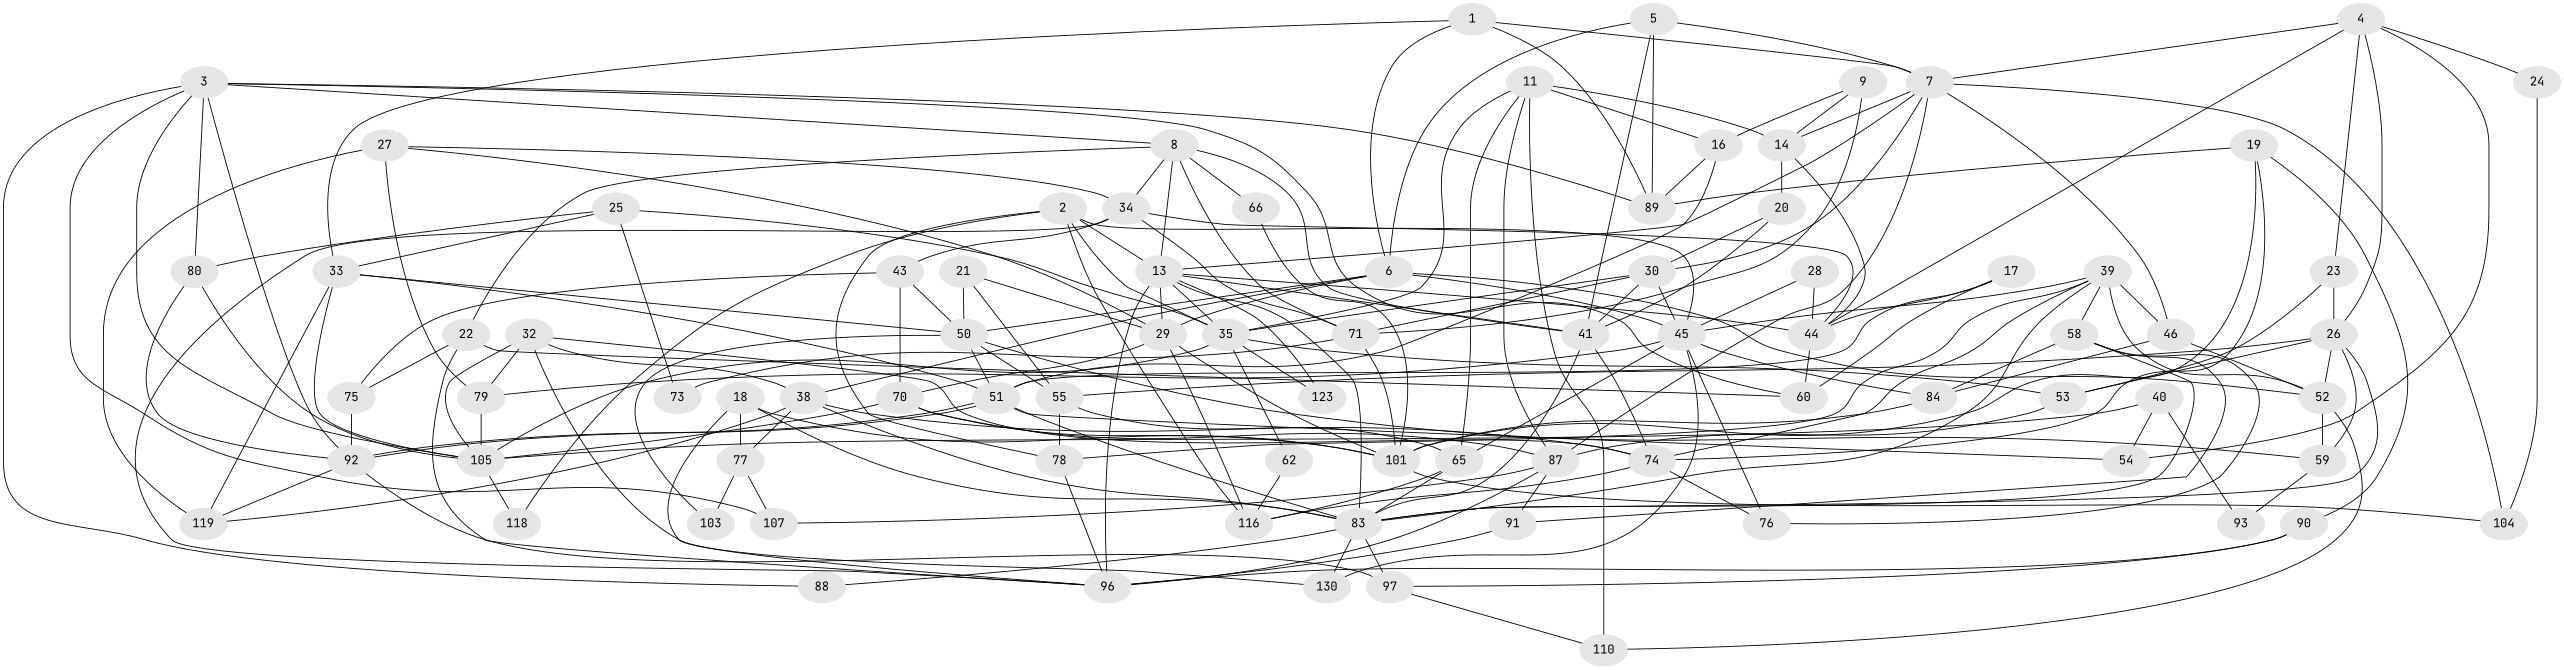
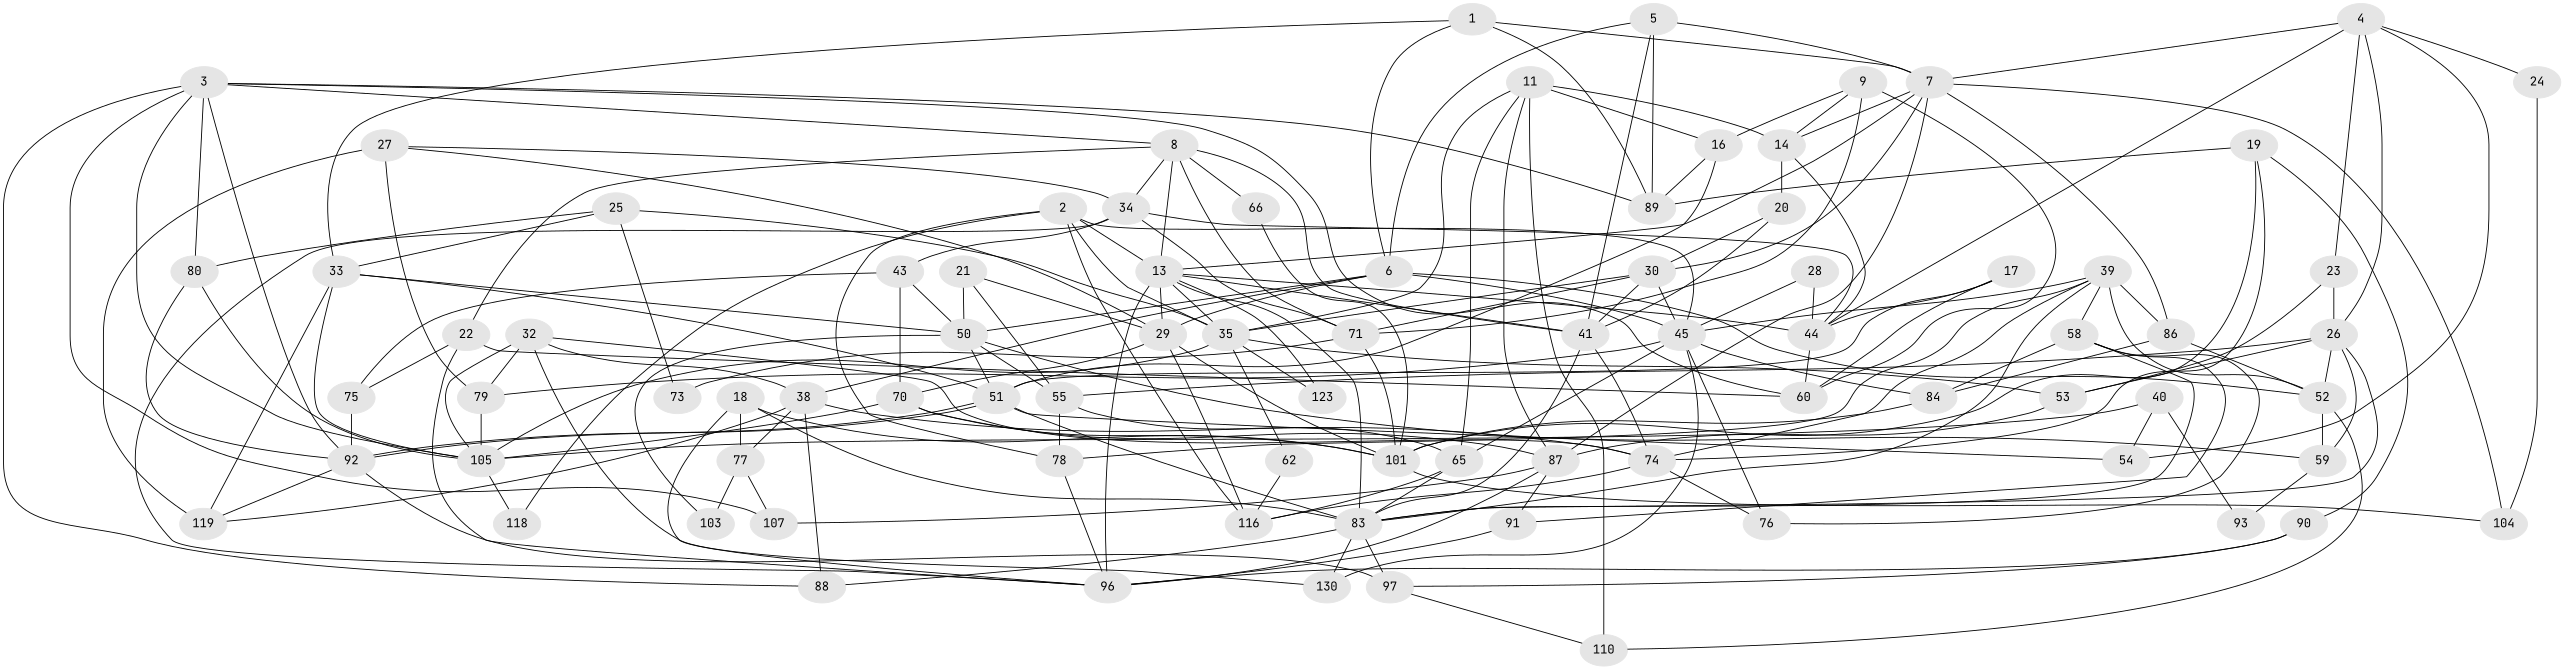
none -> (2049, 273)
(2171, 335) -> (2171, 335)
(1061, 484) -> (813, 492)
